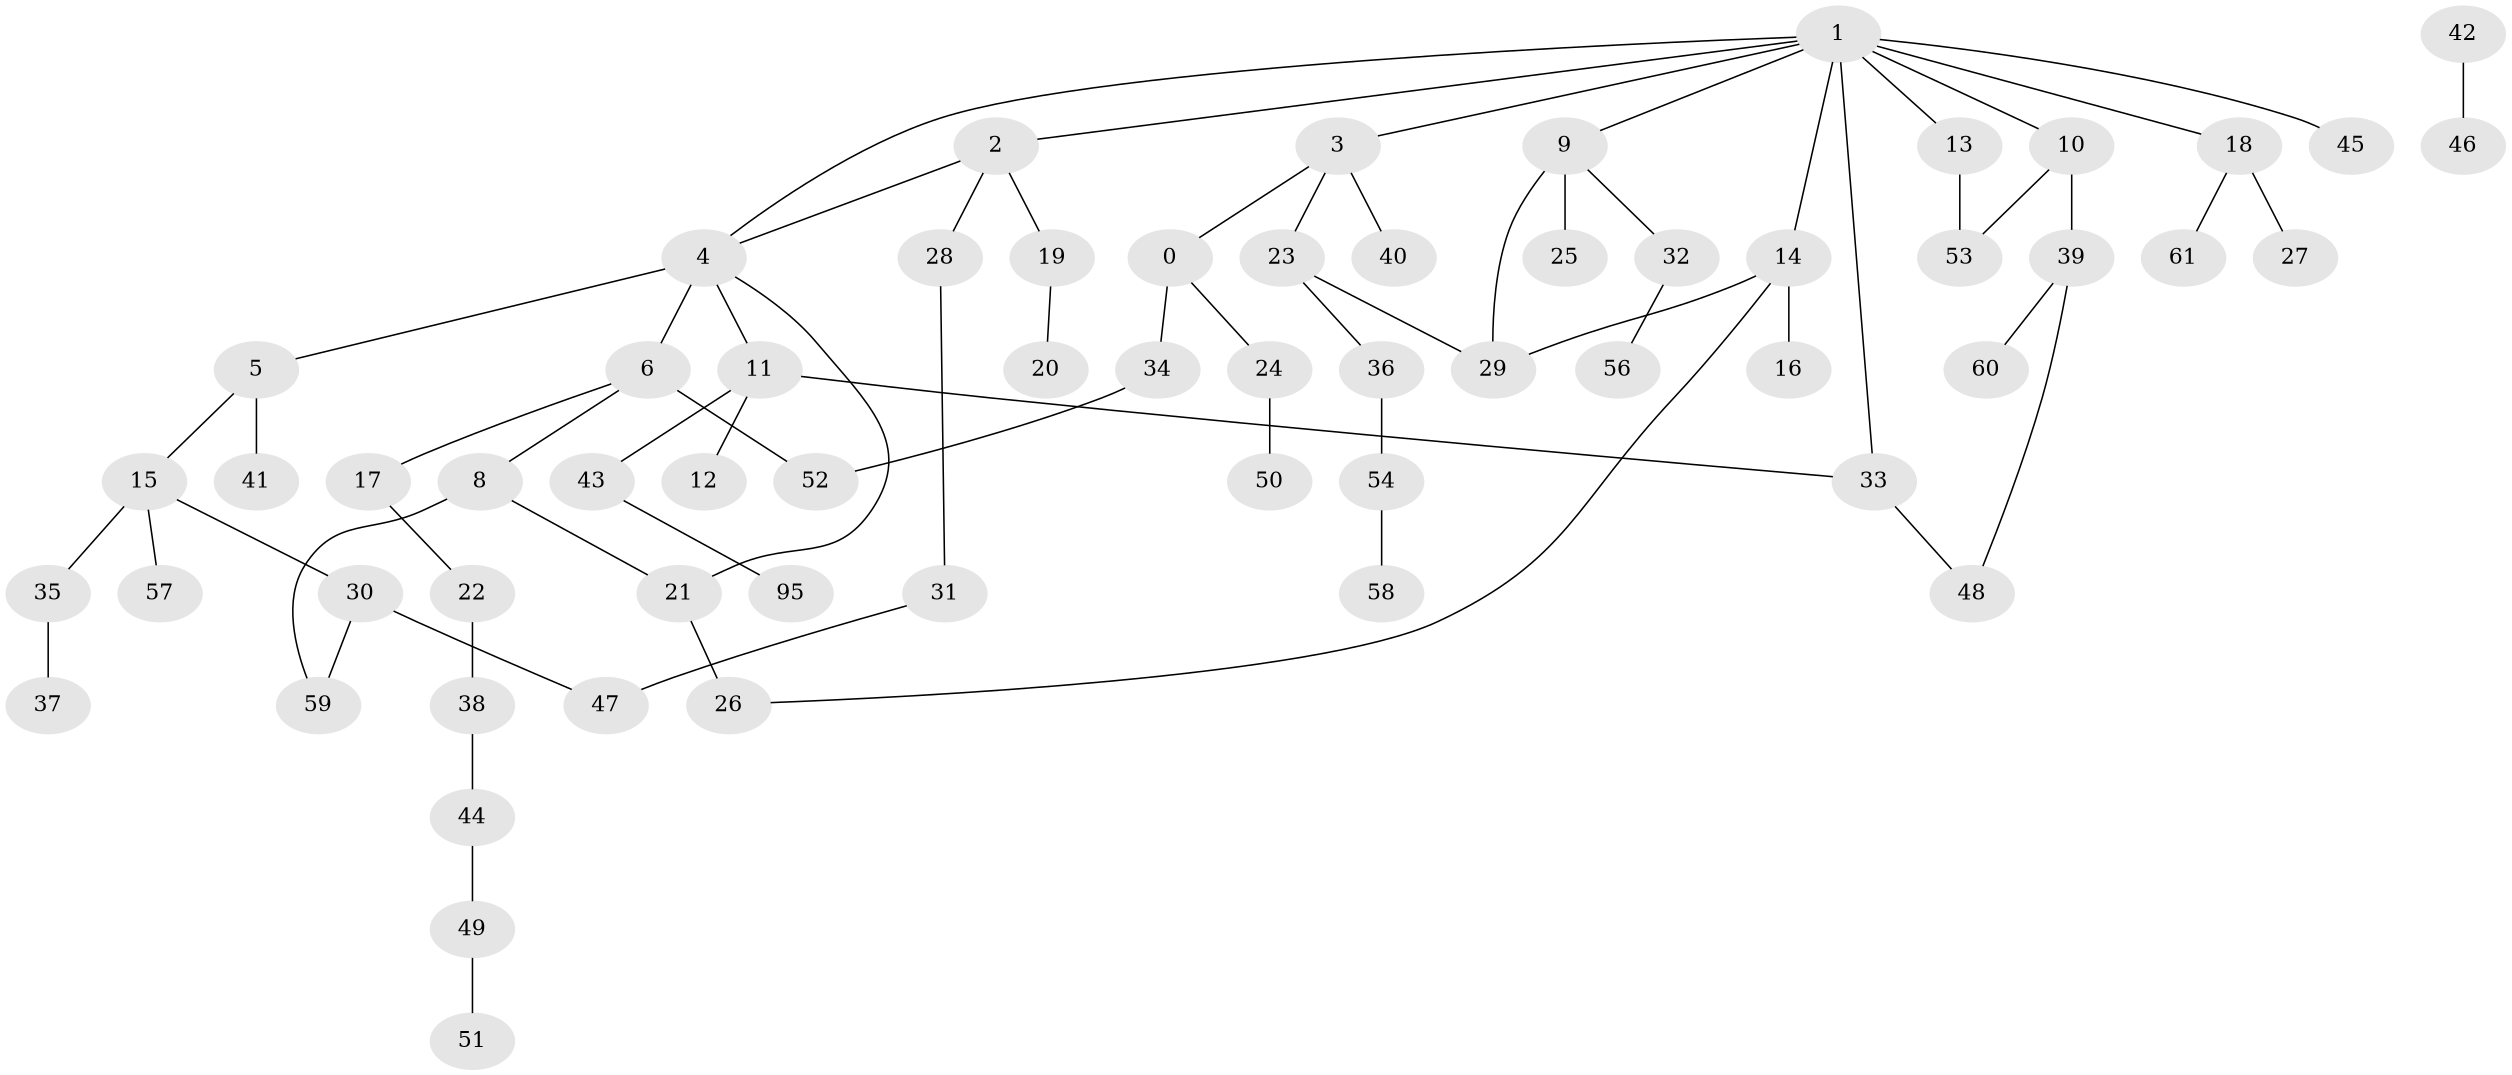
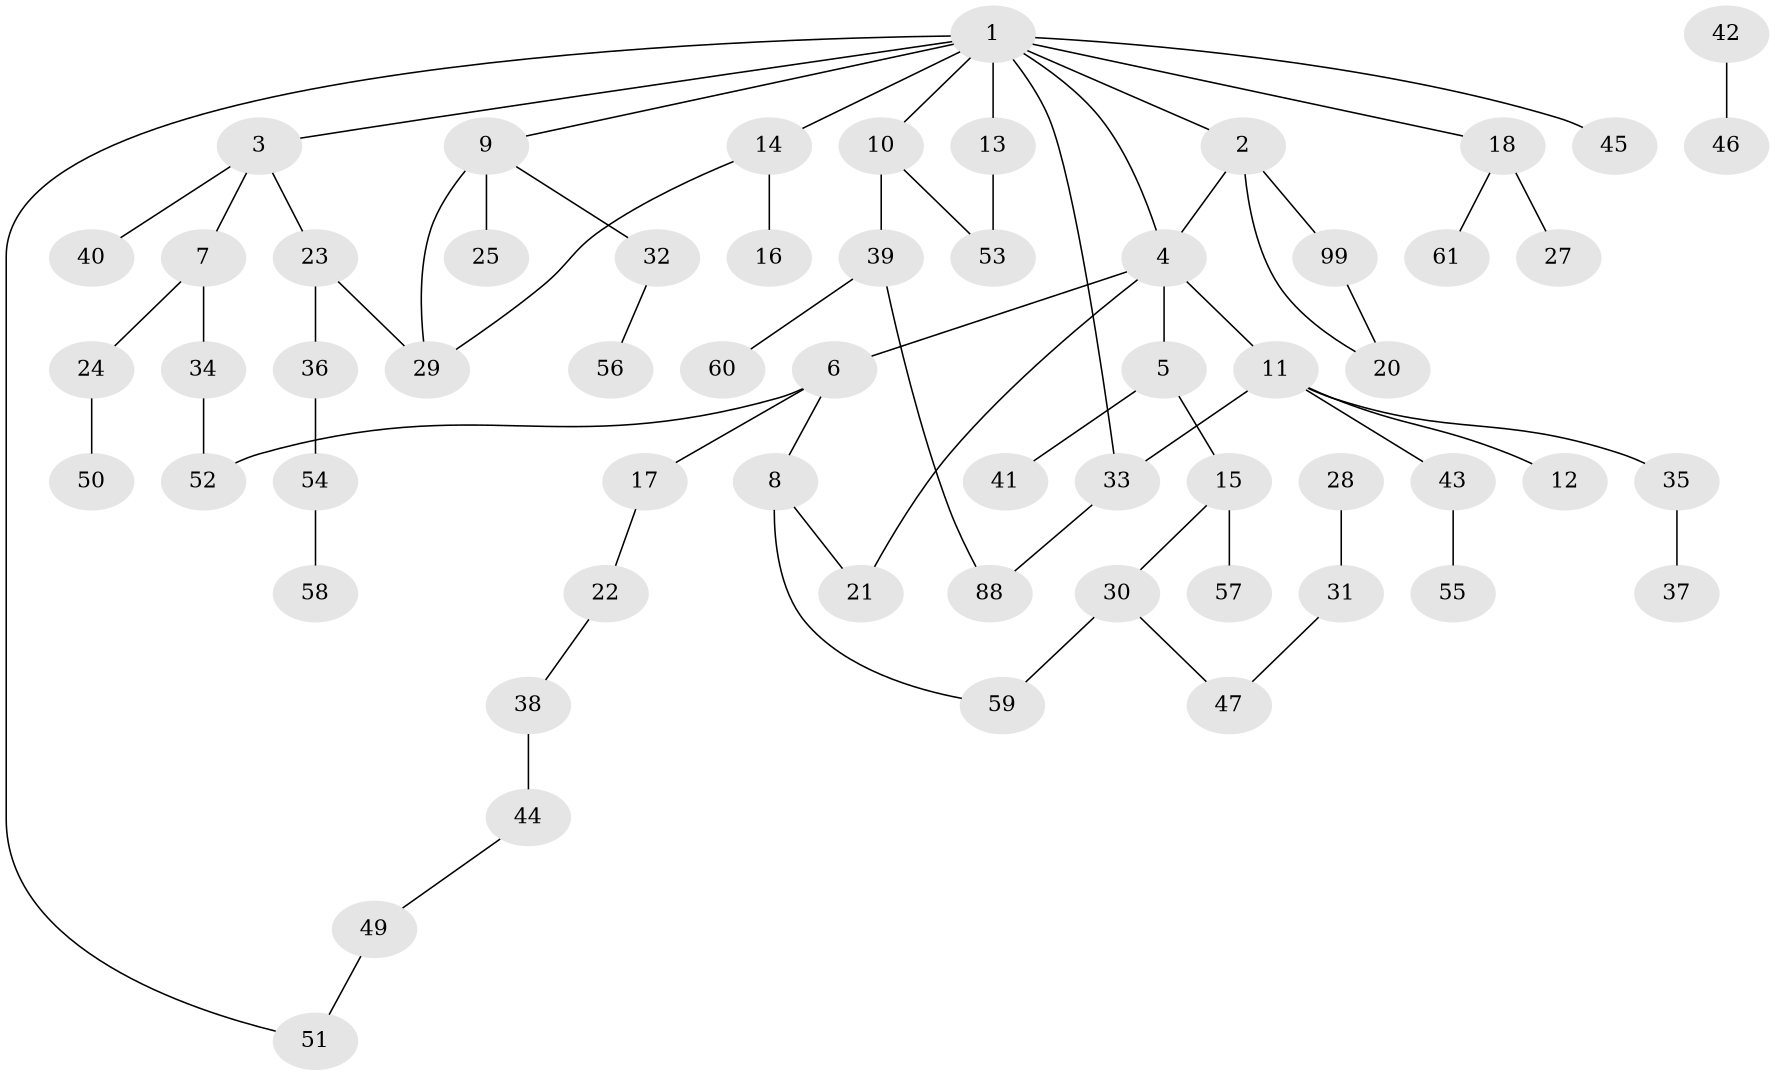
(968, 202) -> (1275, 279)
none -> (24, 221)
(1052, 258) -> (1335, 258)
(1170, 258) -> (204, 258)
(96, 538) -> (1476, 426)
(791, 594) -> (1453, 594)
(1972, 594) -> (990, 594)
(729, 706) -> none
